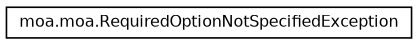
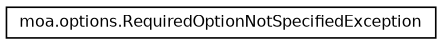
(209, 23) -> (221, 23)
